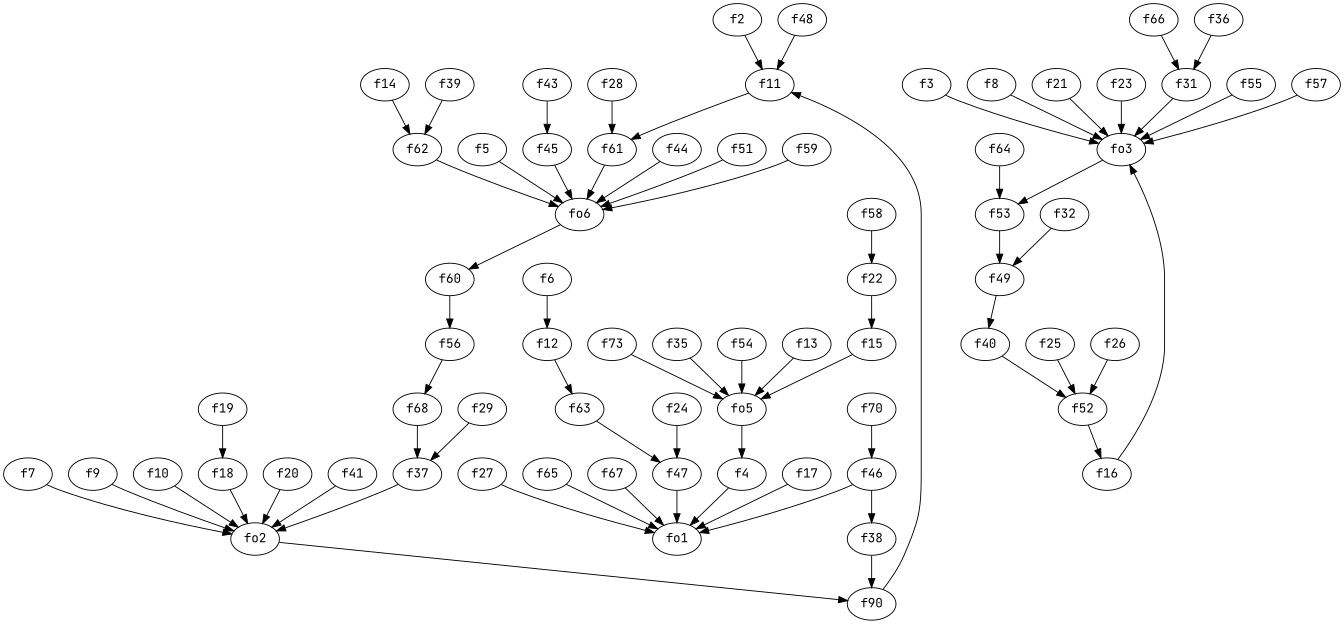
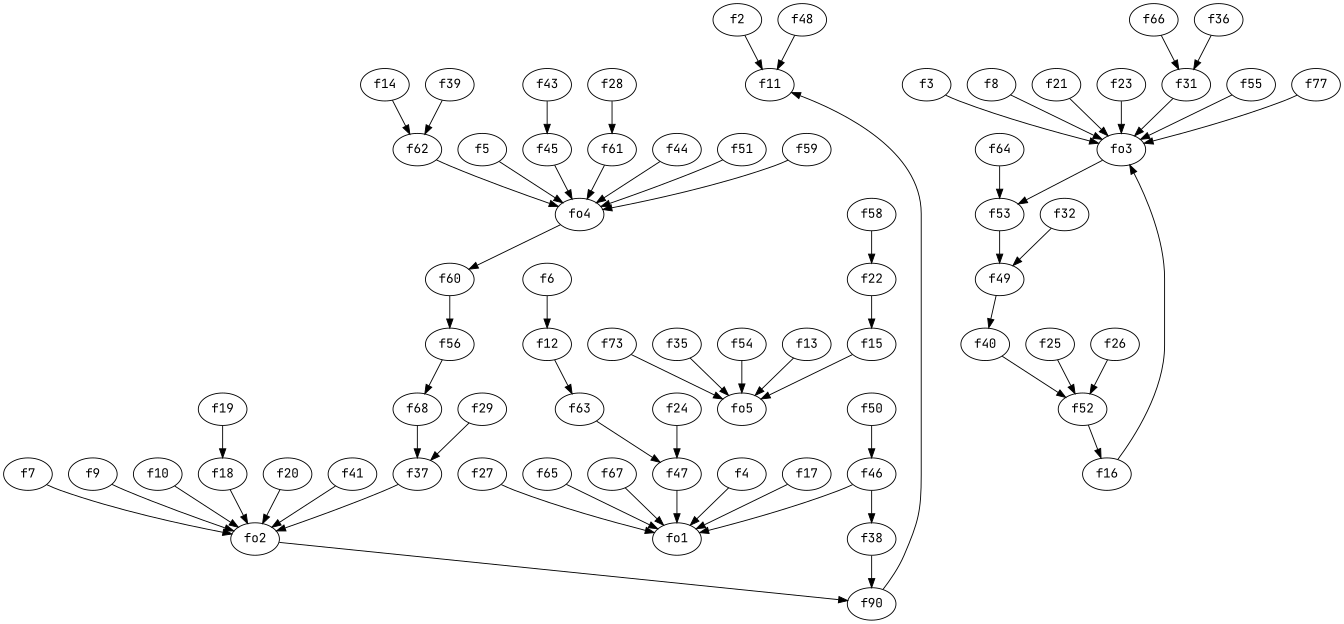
(1316, 85) -> (1316, 85)
(694, 114) -> none
(580, 215) -> (580, 215)
(872, 409) -> (872, 409)
(742, 437) -> none
